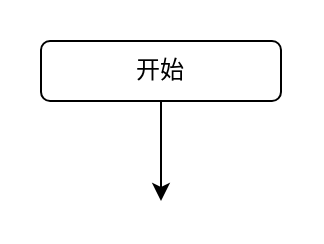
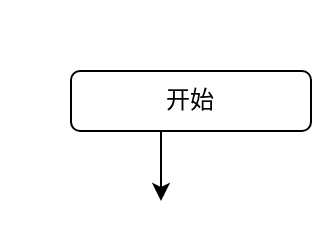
(161, 71) -> (191, 101)
